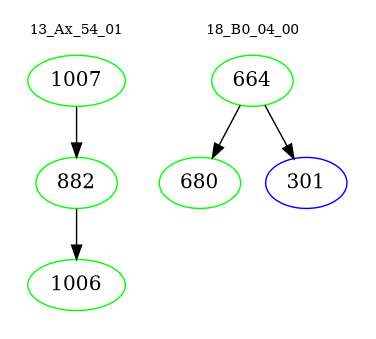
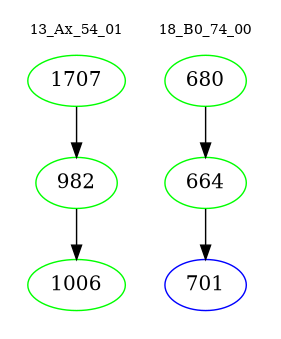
(253, 30) -> (206, 30)
(77, 81) -> (77, 81)
(230, 125) -> (206, 125)
(77, 183) -> (77, 183)
(306, 183) -> (206, 285)
